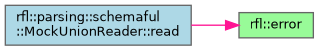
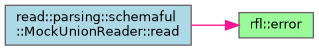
(98, 25) -> (98, 25)
